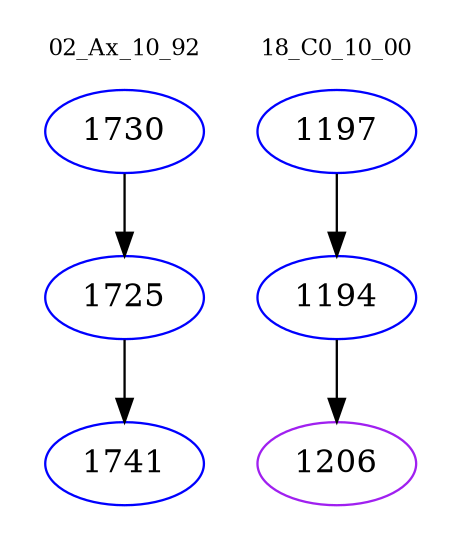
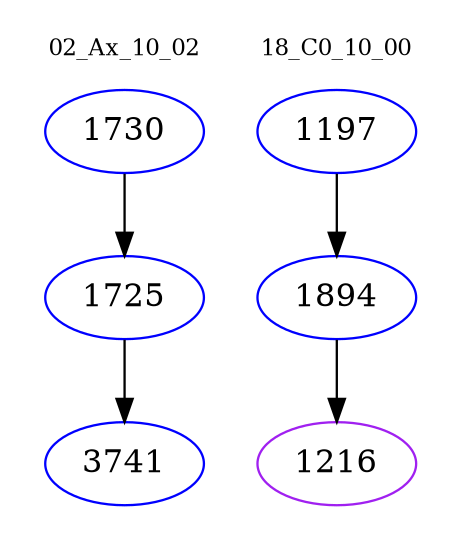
(125, 50) -> (125, 50)
(337, 298) -> (337, 298)
(125, 464) -> (125, 464)
(337, 464) -> (337, 464)
